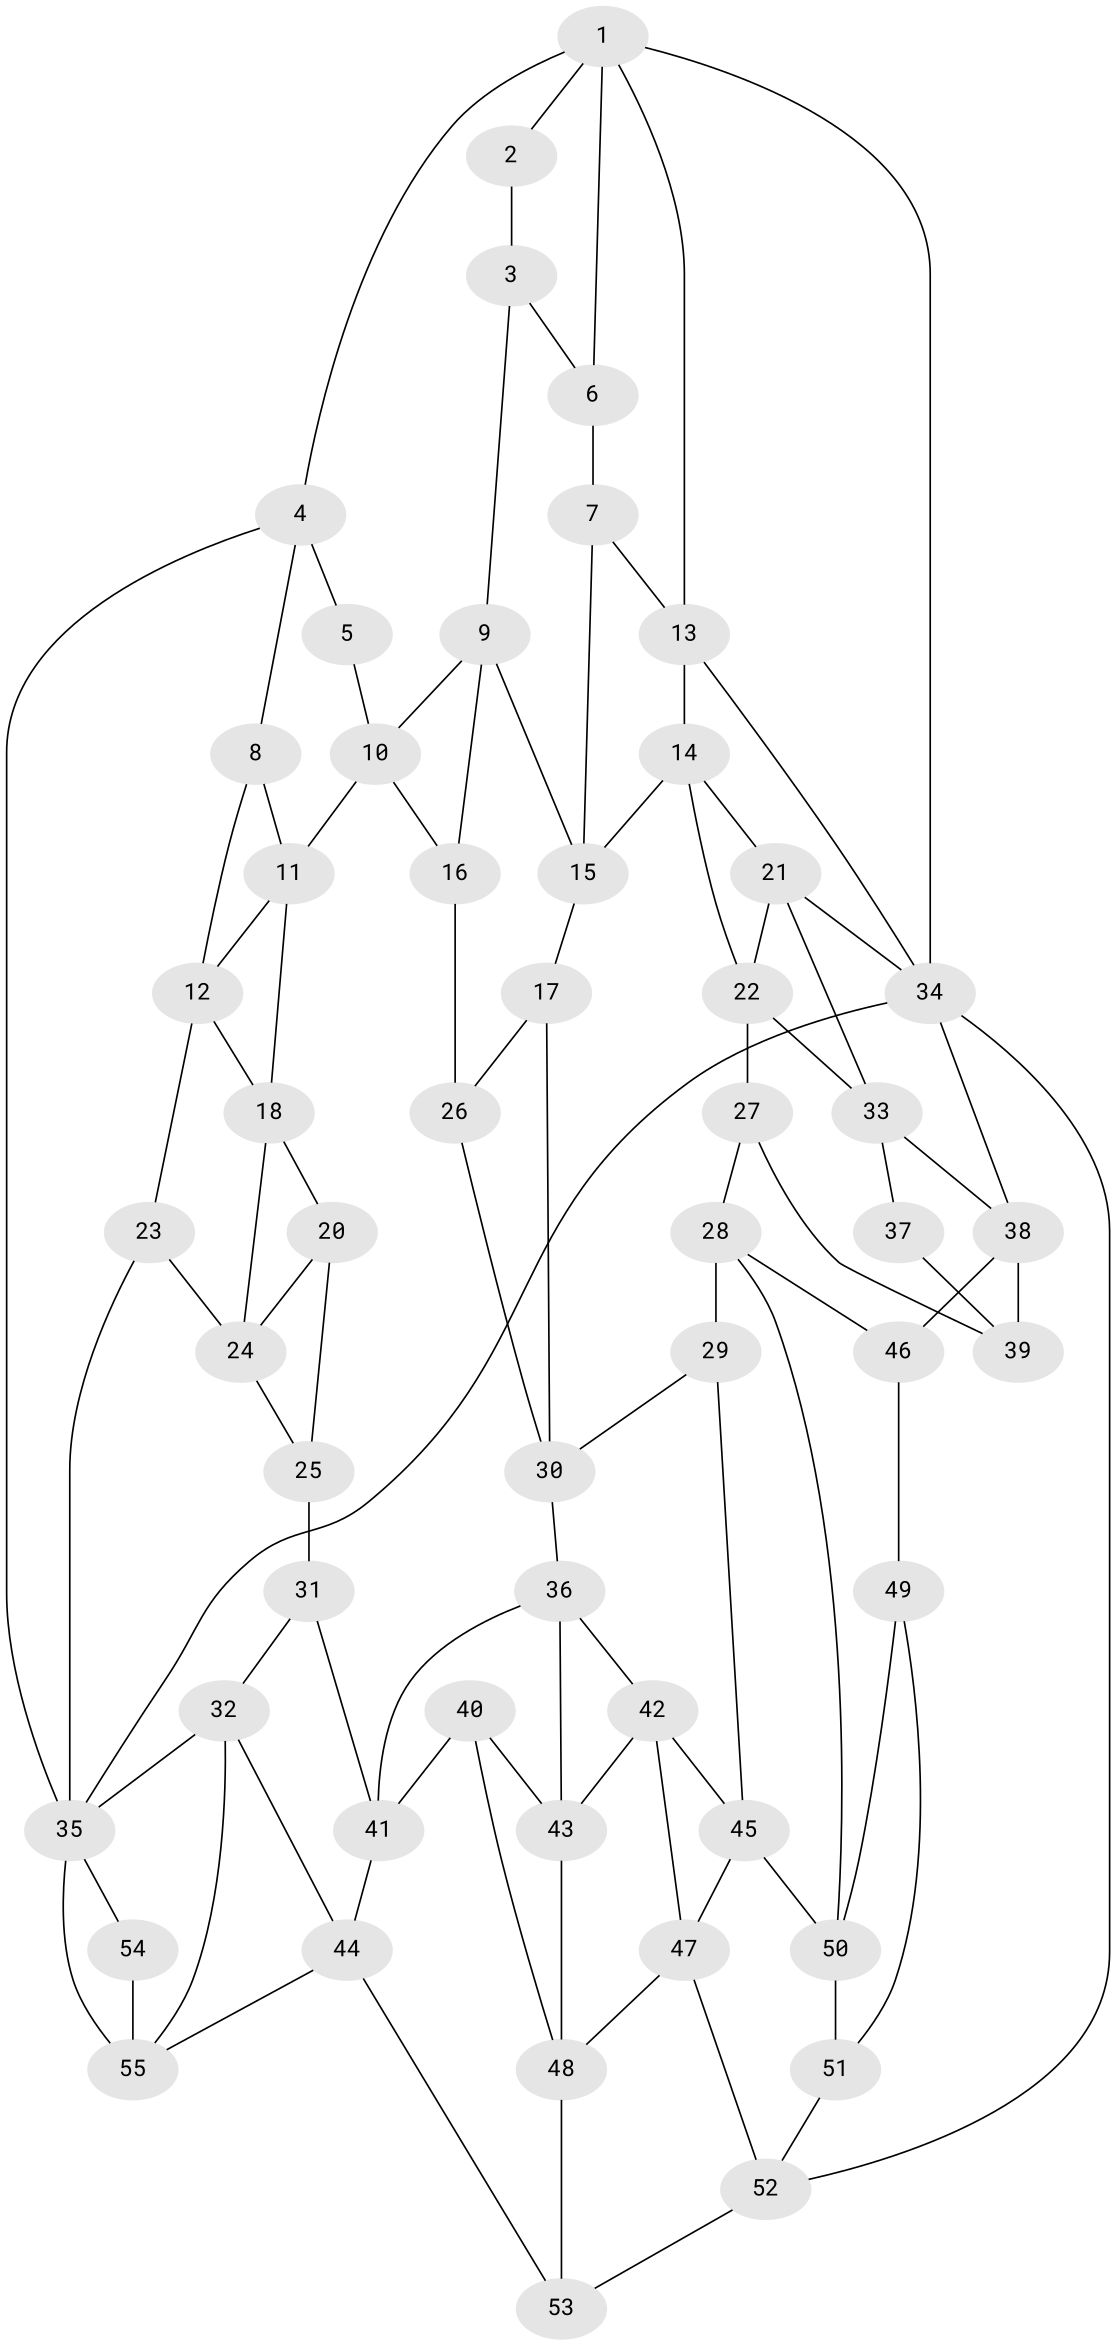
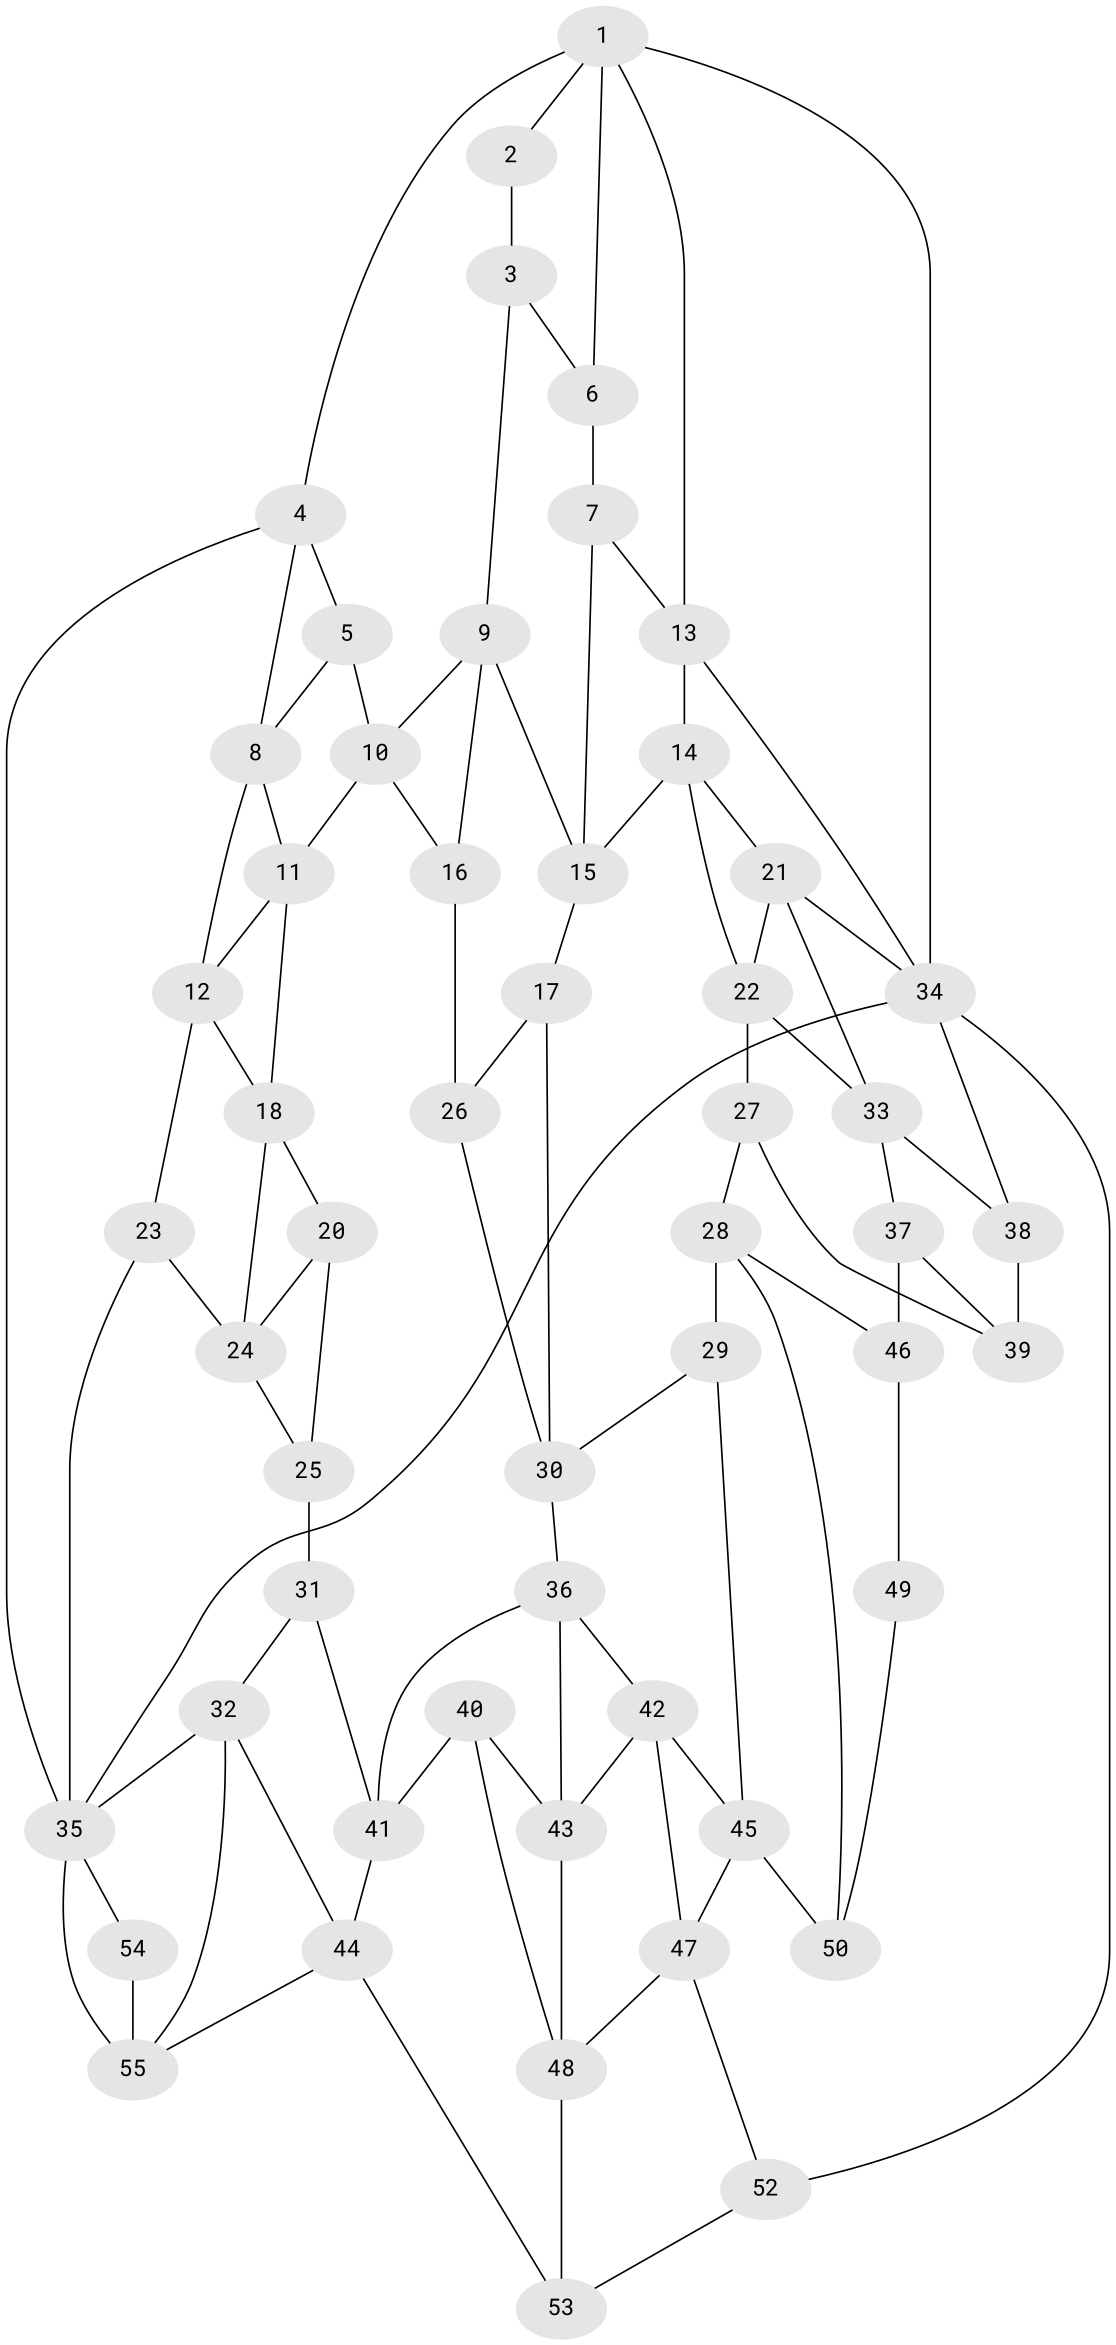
none -> (301, 694)
(966, 1285) -> (899, 1282)
(836, 2070) -> none
